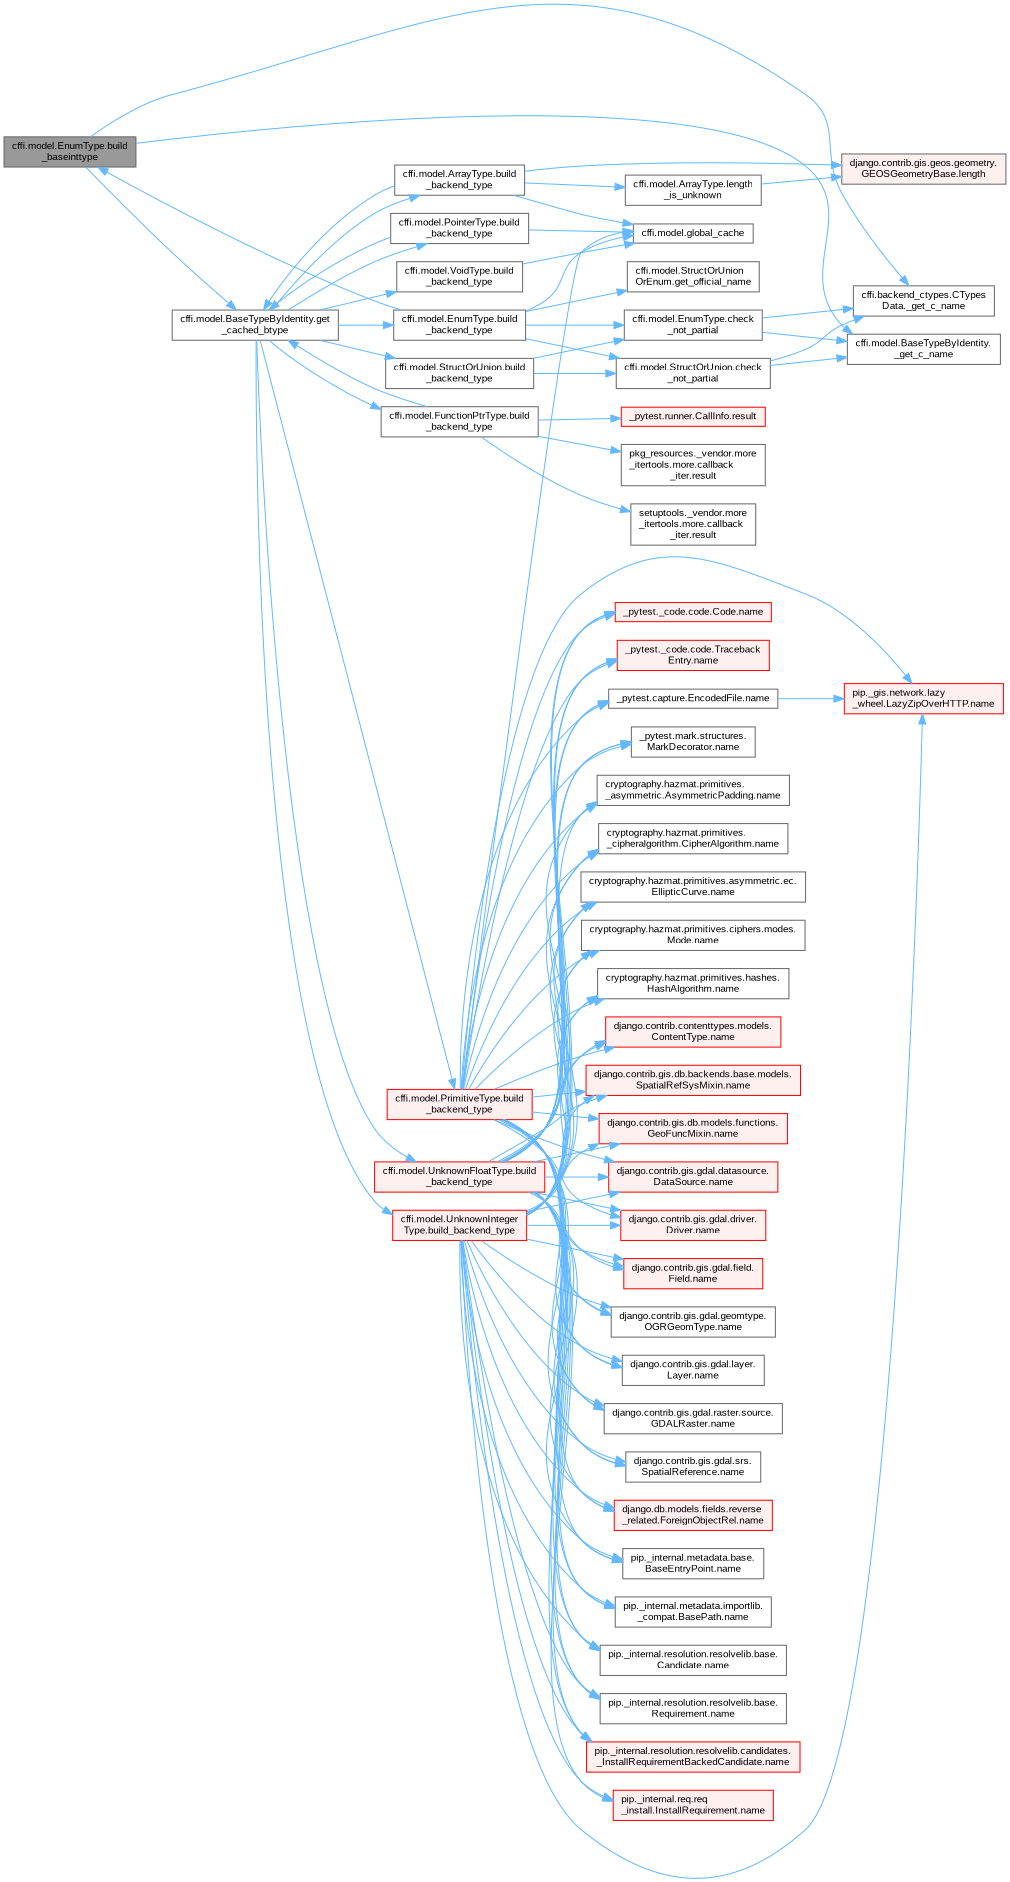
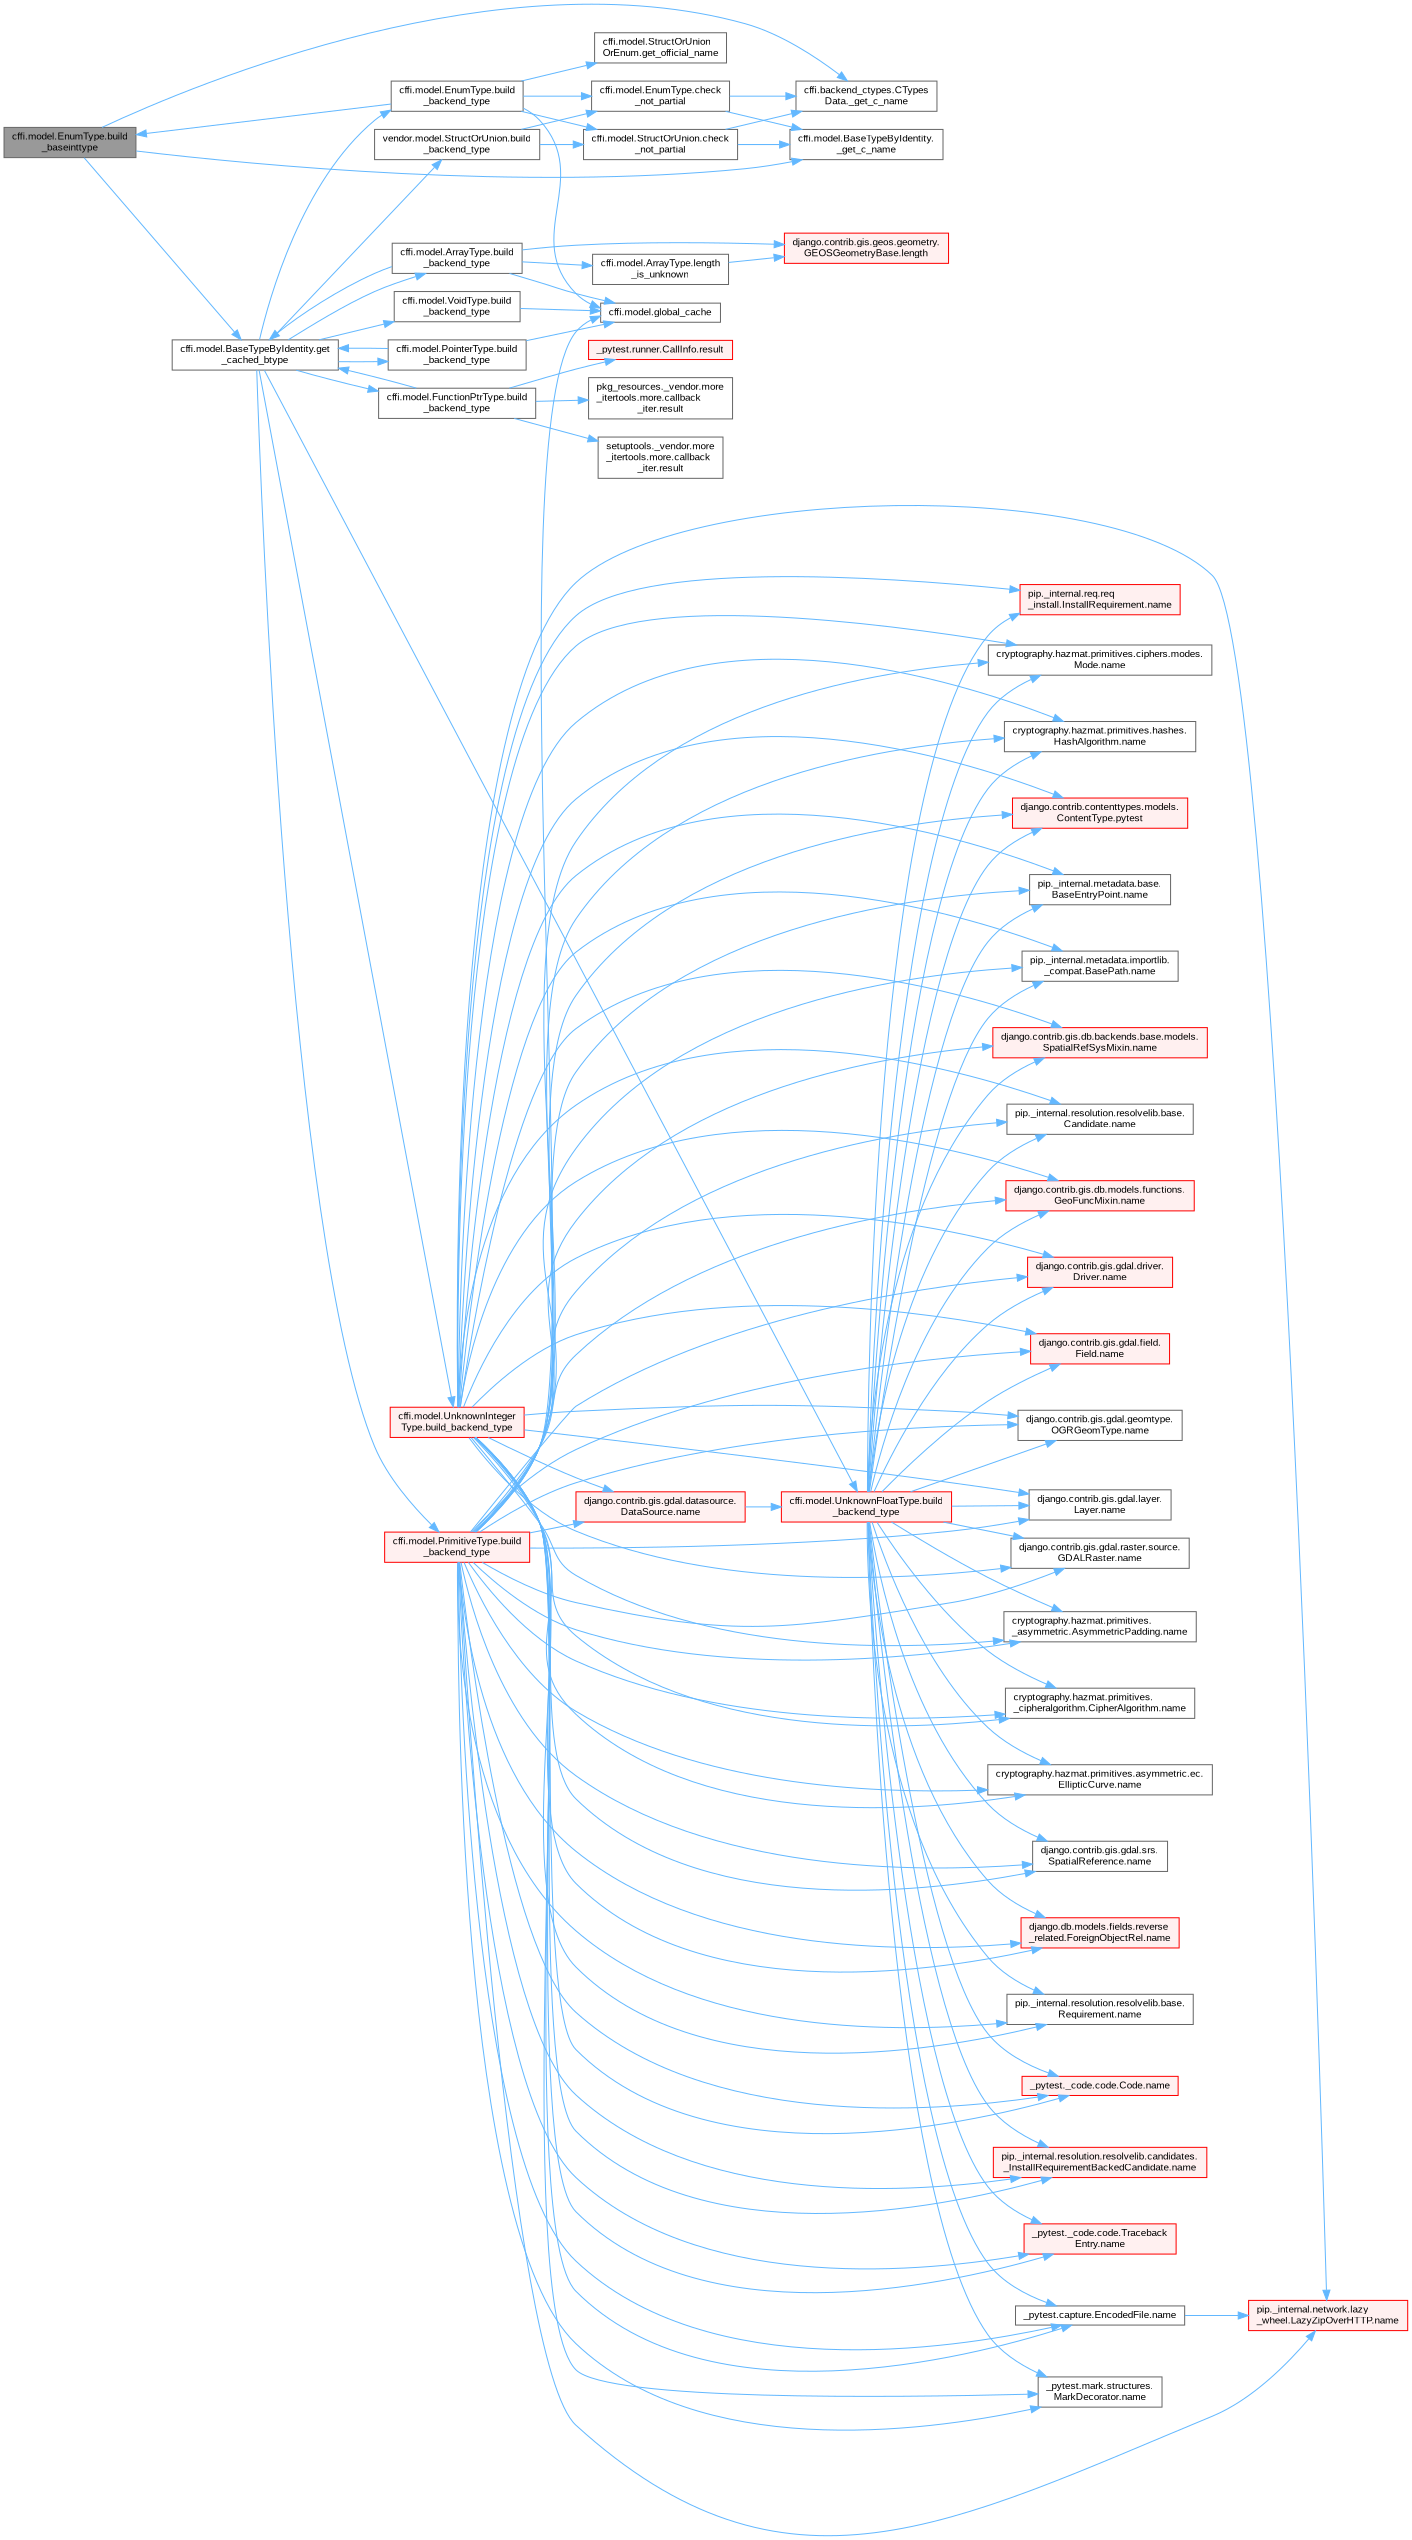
(924, 169) -> (866, 248)
(460, 373) -> (457, 145)
(924, 699) -> (1328, 2316)
(693, 1032) -> (1100, 813)
(572, 1177) -> (758, 1507)
